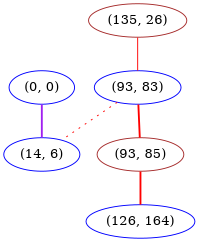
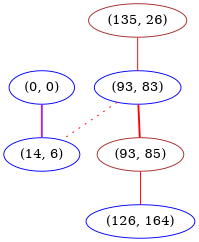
(140, 188) -> (140, 188)
